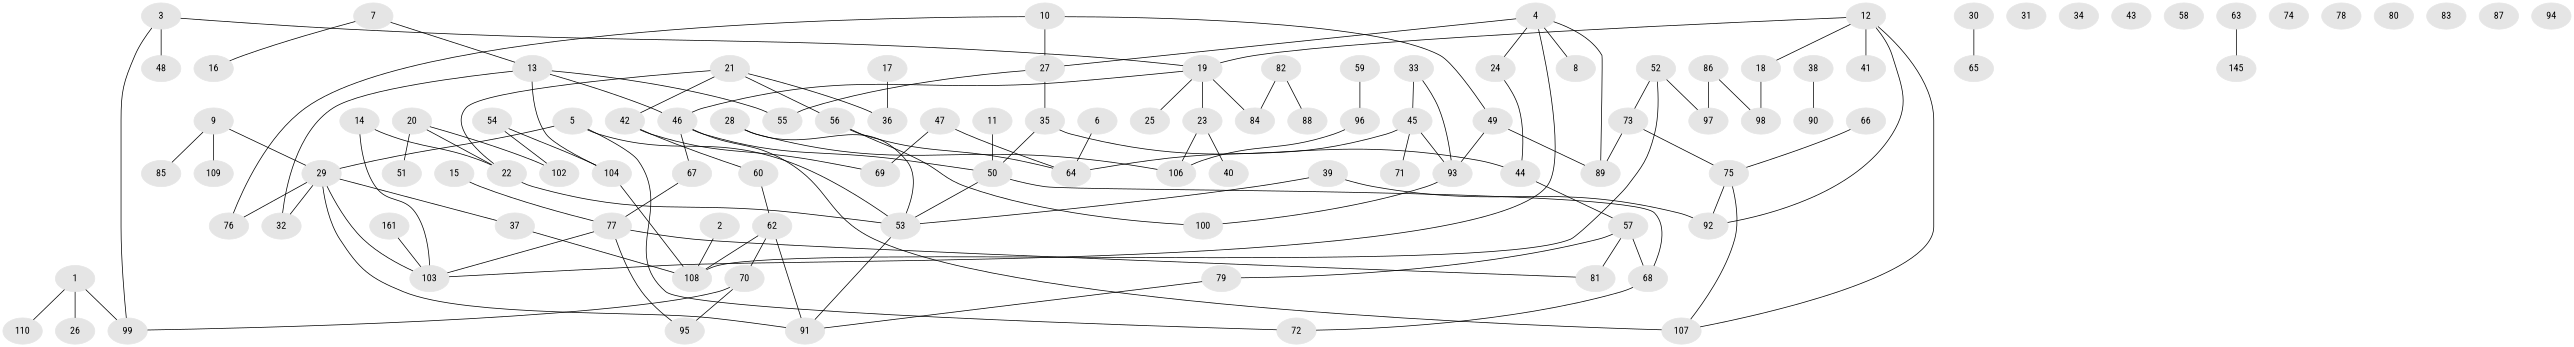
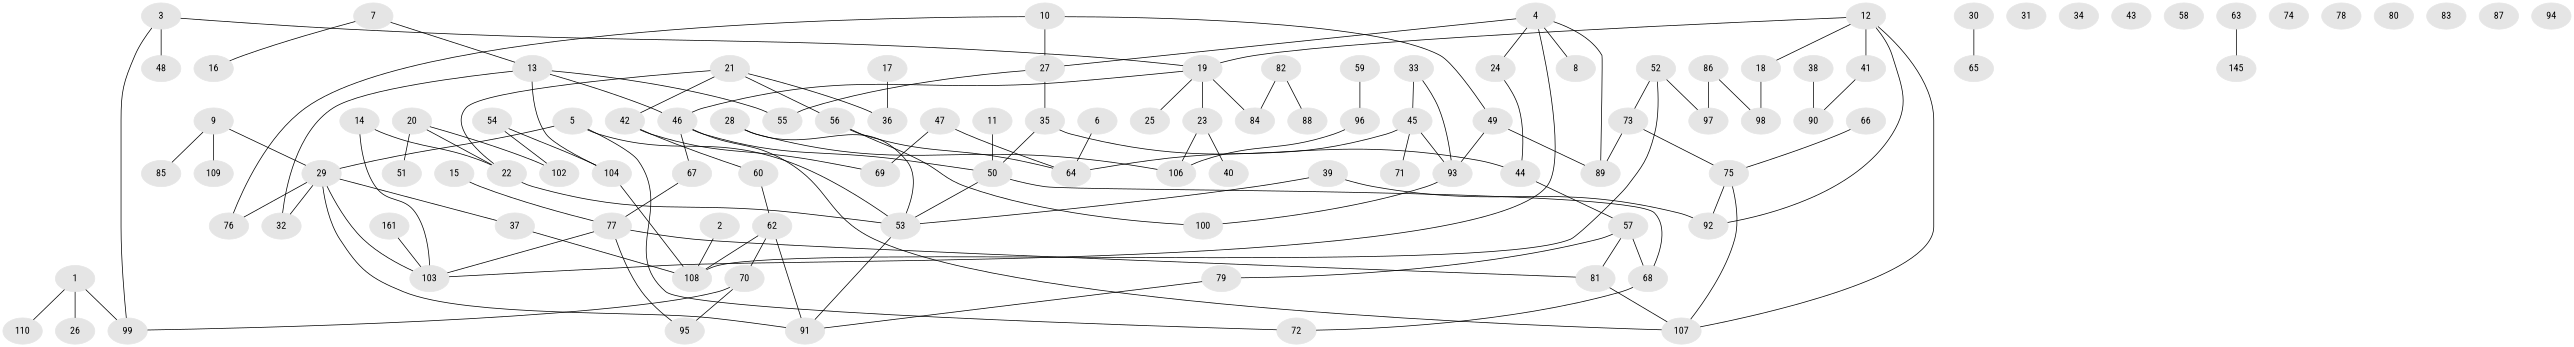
none -> (1840, 95)
none -> (1638, 305)
